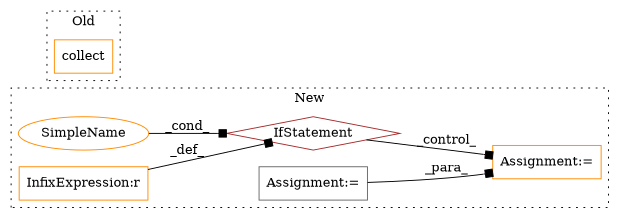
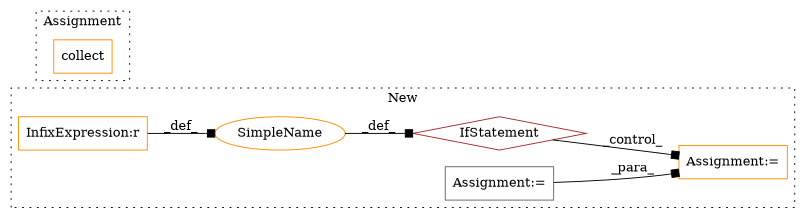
(84, 22) -> (83, 22)
(187, 126) -> (379, 126)
(205, 157) -> (176, 133)
